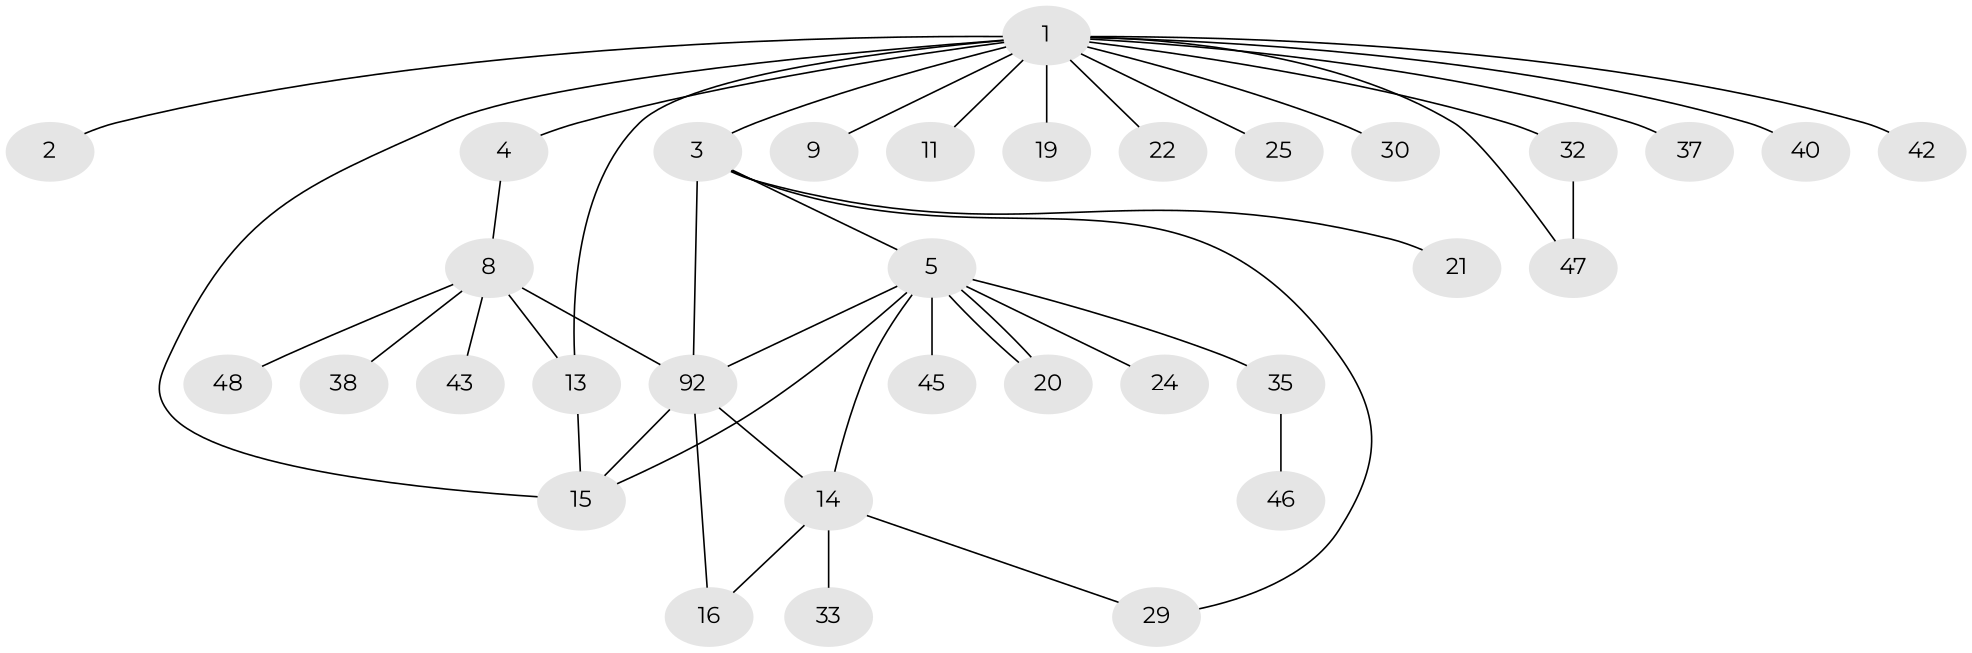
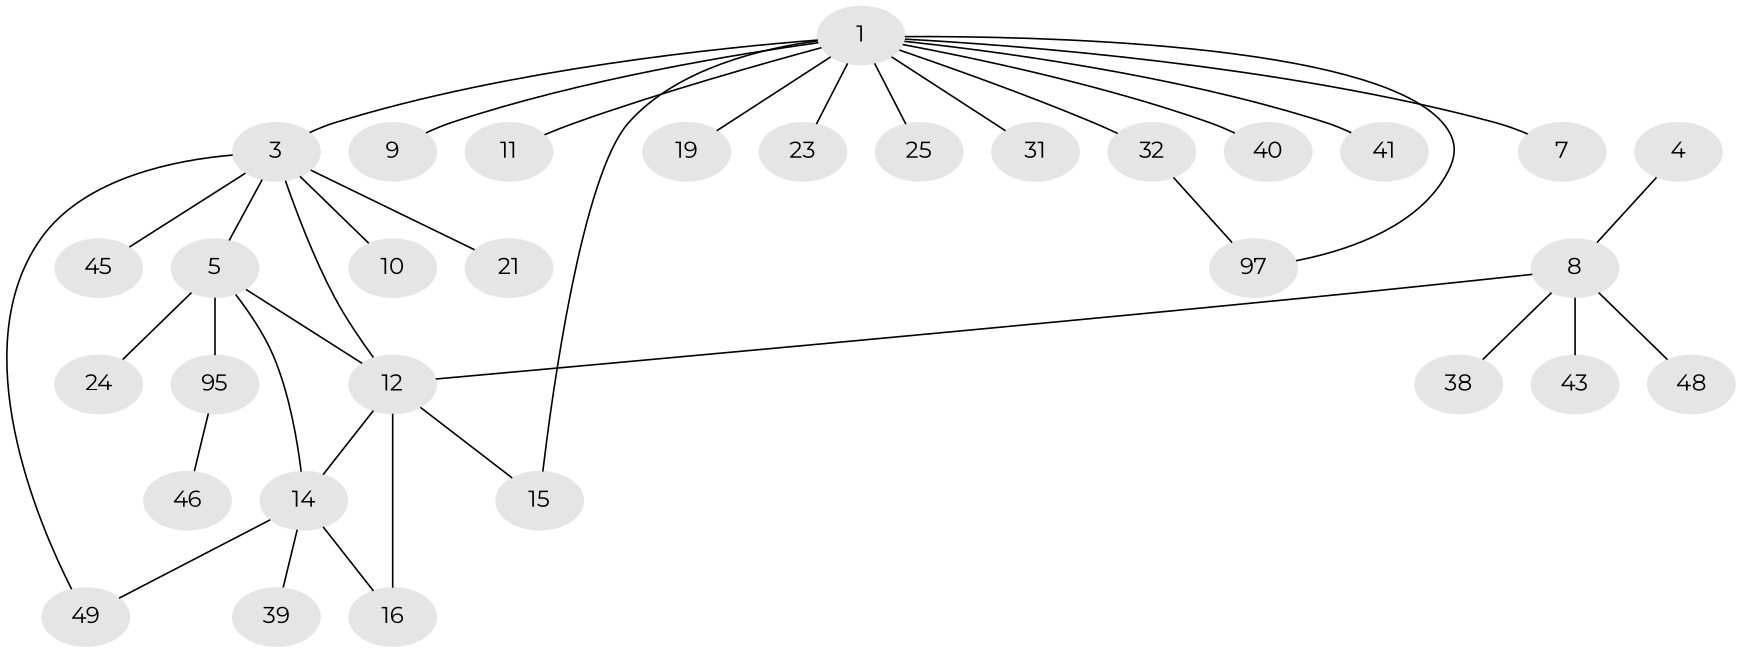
(770, 80) -> none
(50, 152) -> (1562, 152)
(1163, 152) -> (803, 152)
(1396, 152) -> (1036, 152)
(1690, 152) -> none
(1922, 152) -> (1384, 152)
none -> (393, 268)
(1573, 268) -> (1254, 268)
(932, 326) -> (187, 210)
(577, 384) -> none
(693, 384) -> (393, 384)
(1048, 384) -> none
(1281, 384) -> (215, 384)
(770, 401) -> none
(829, 617) -> (276, 617)
(1157, 617) -> (86, 617)
